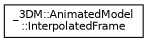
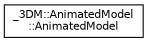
(74, 21) -> (74, 21)
